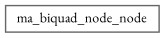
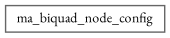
(82, 19) -> (85, 19)
